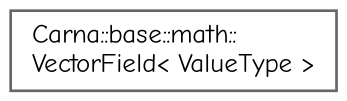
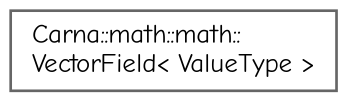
(174, 51) -> (174, 51)
